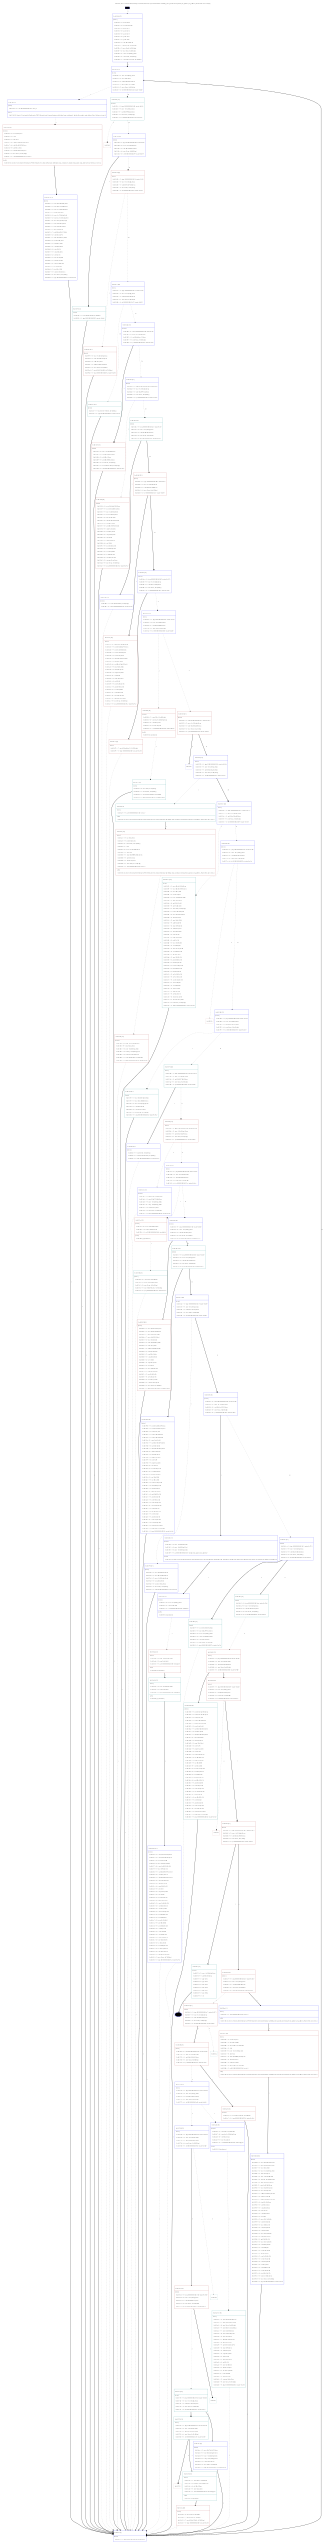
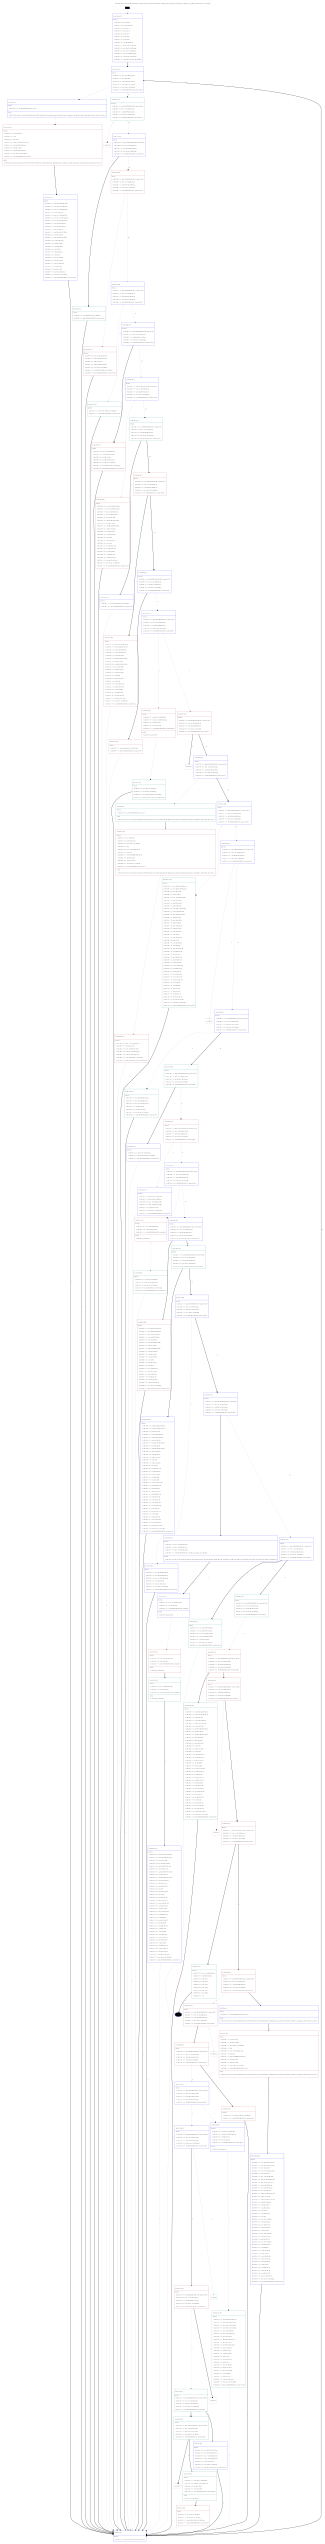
(207, 1048) -> (207, 1048)
